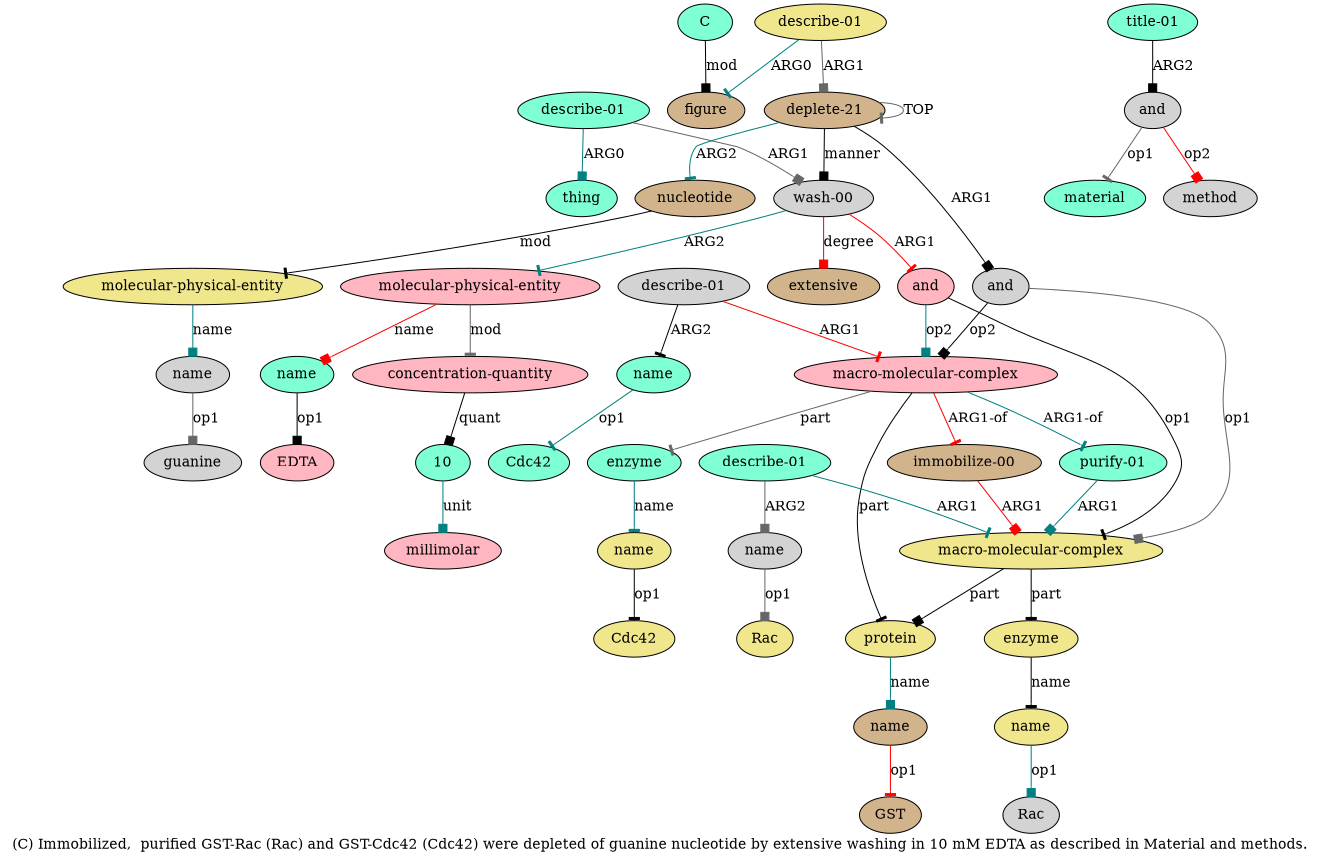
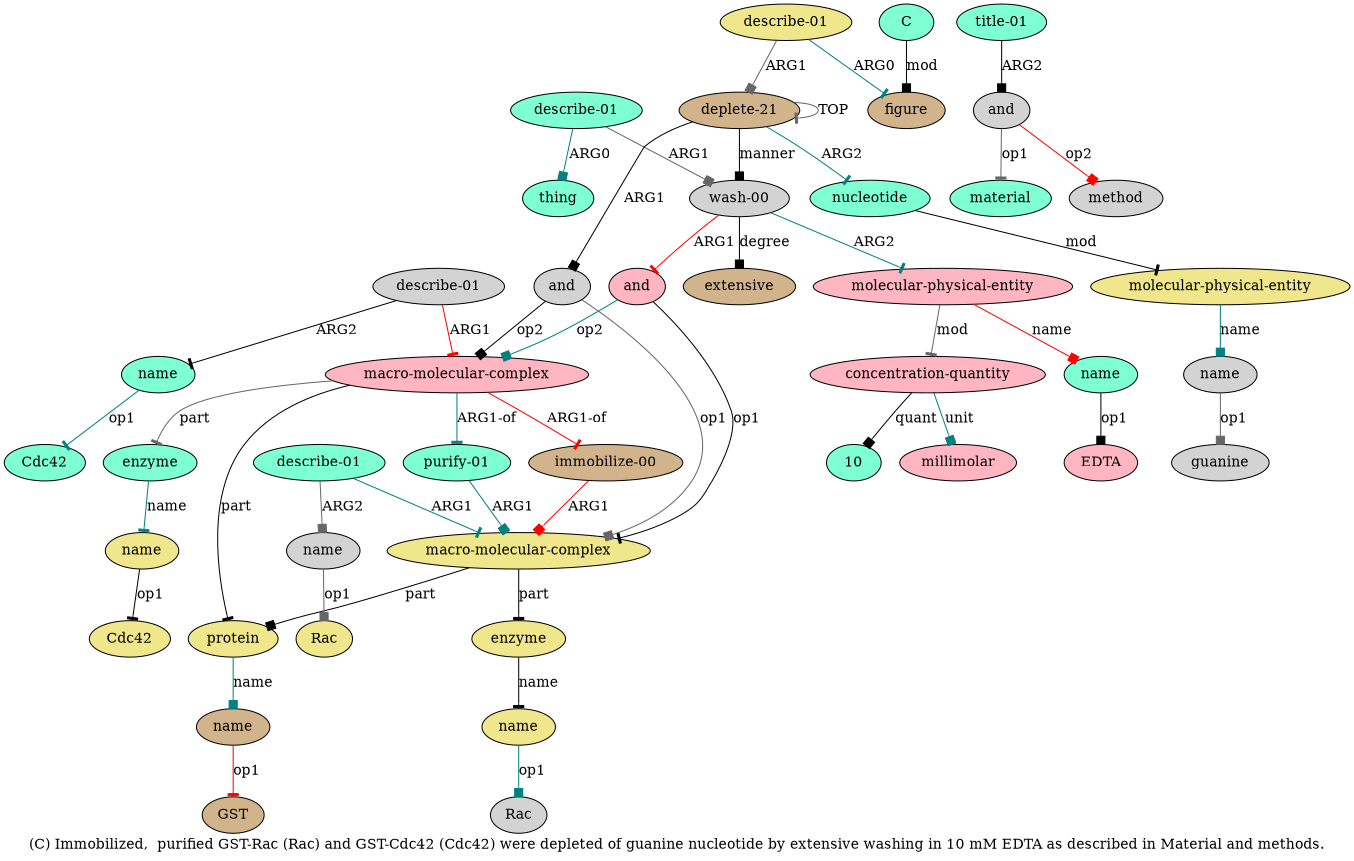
(695, 198) -> (870, 198)
(824, 237) -> (739, 237)
(443, 502) -> (941, 414)
